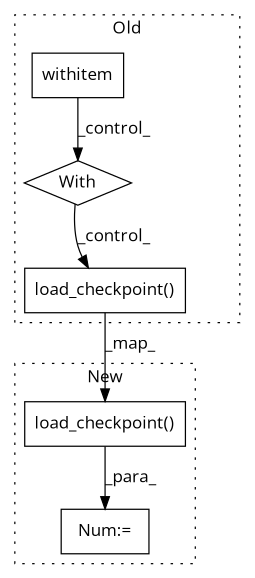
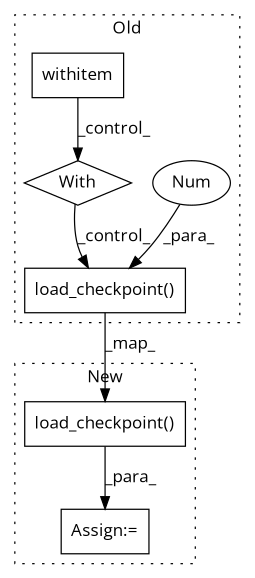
none -> (192, 183)
(105, 532) -> (105, 532)
